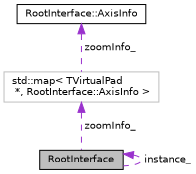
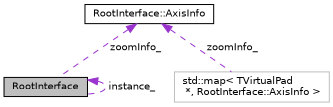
(81, 131) -> (93, 53)
